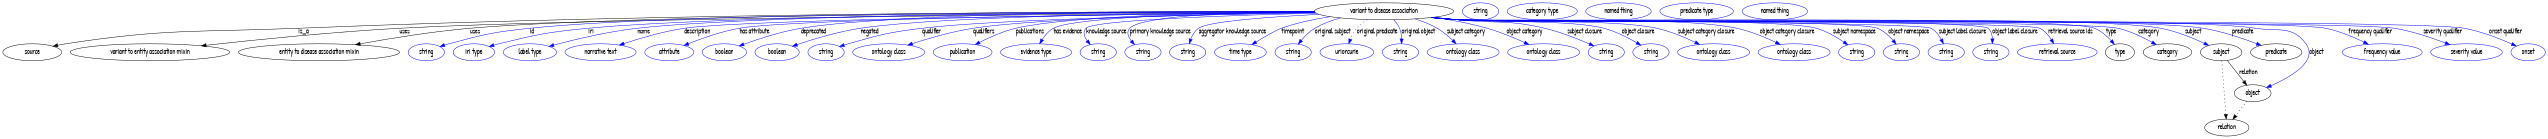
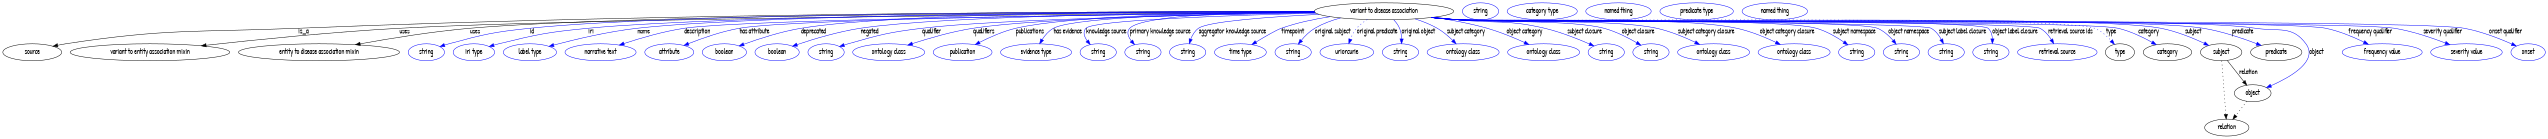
(1774, 20) -> (1774, 20)
